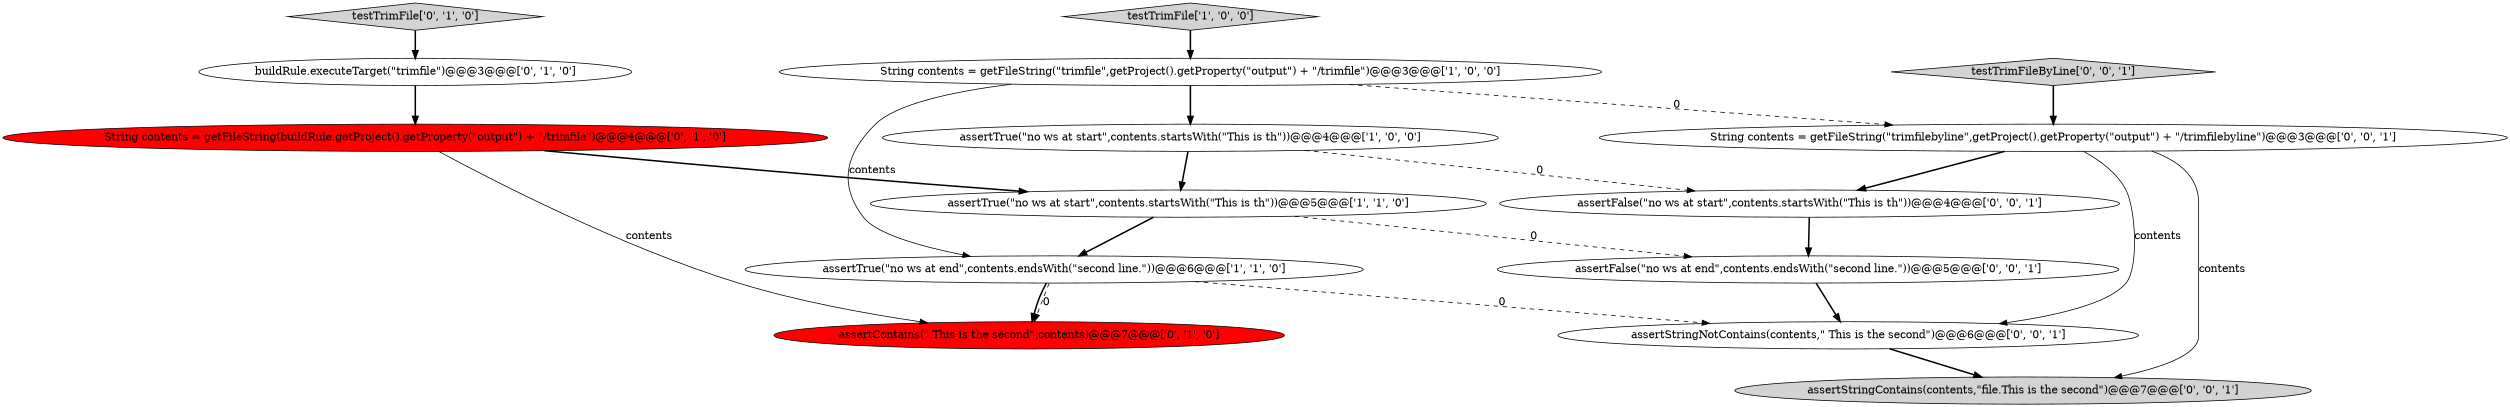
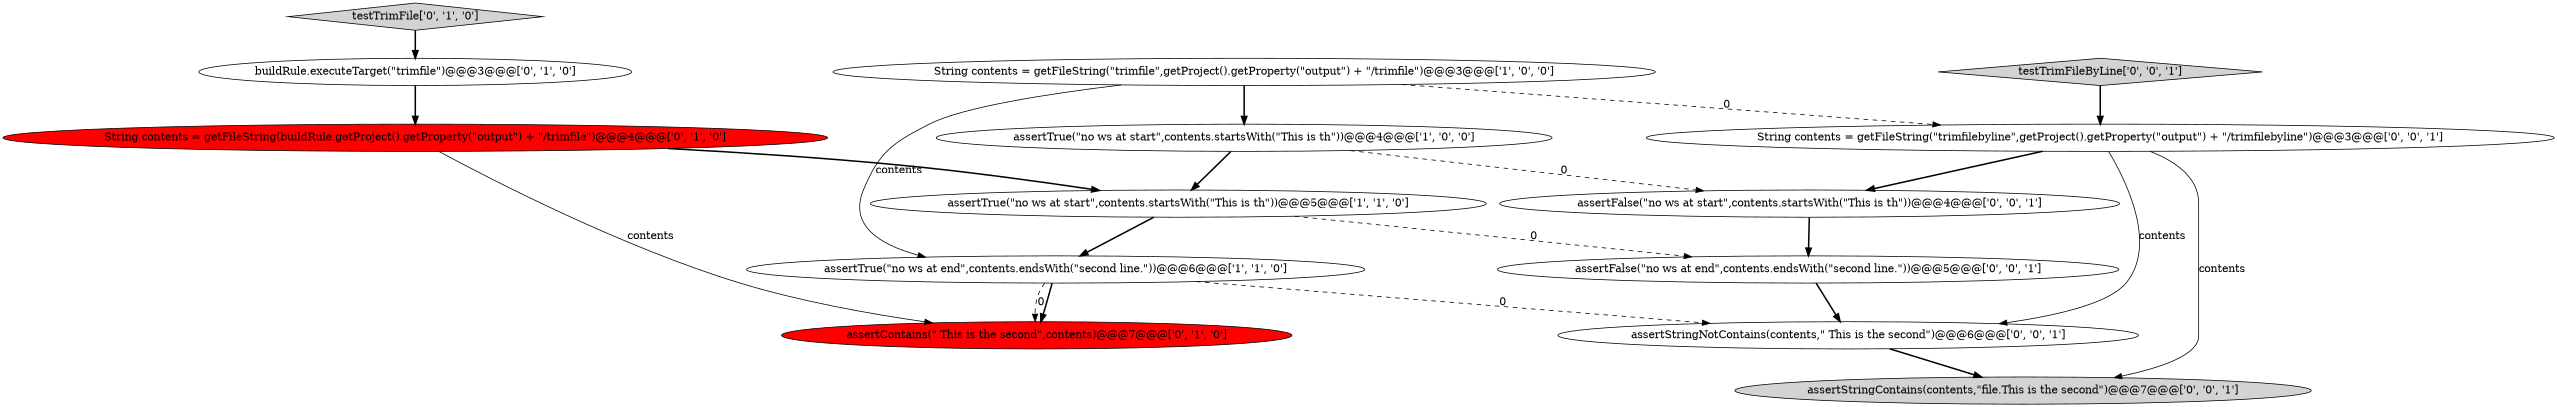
(1190, 17) -> none
